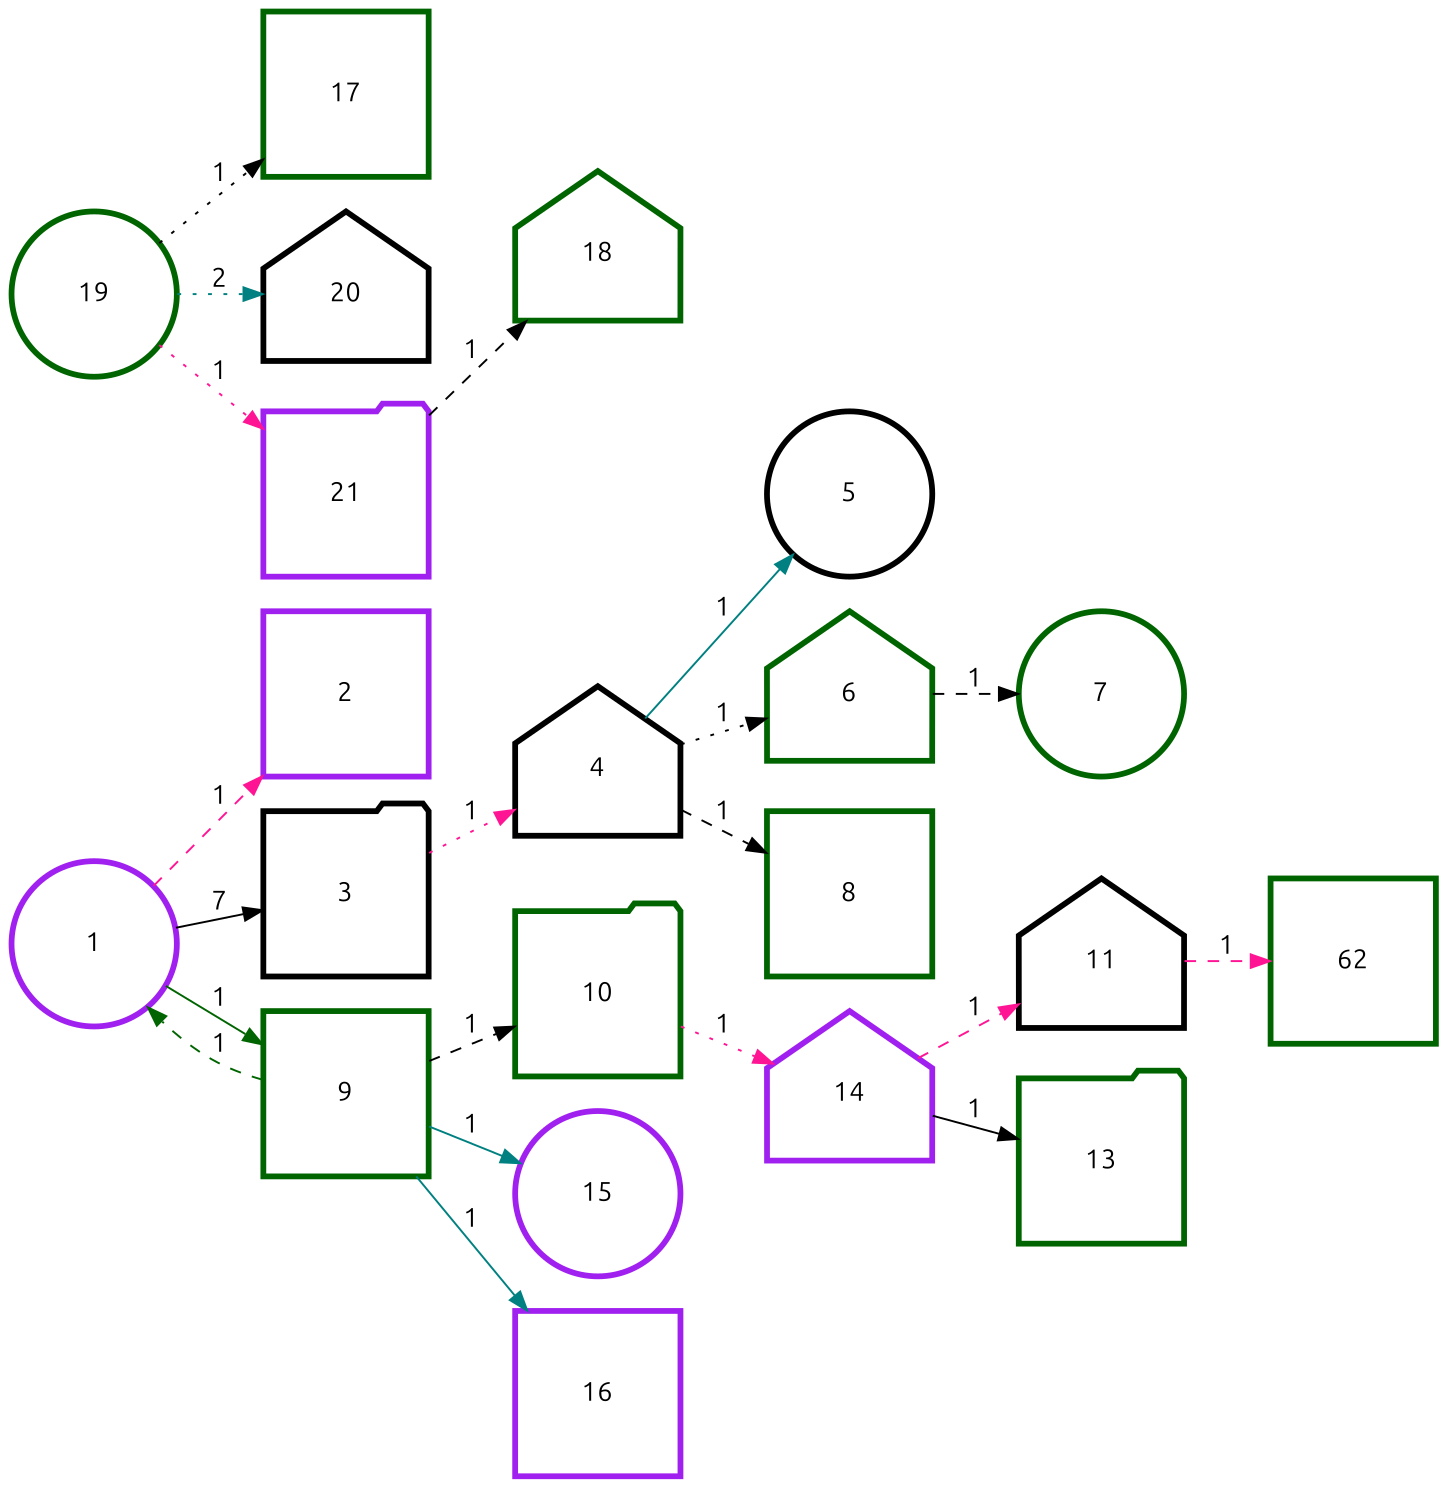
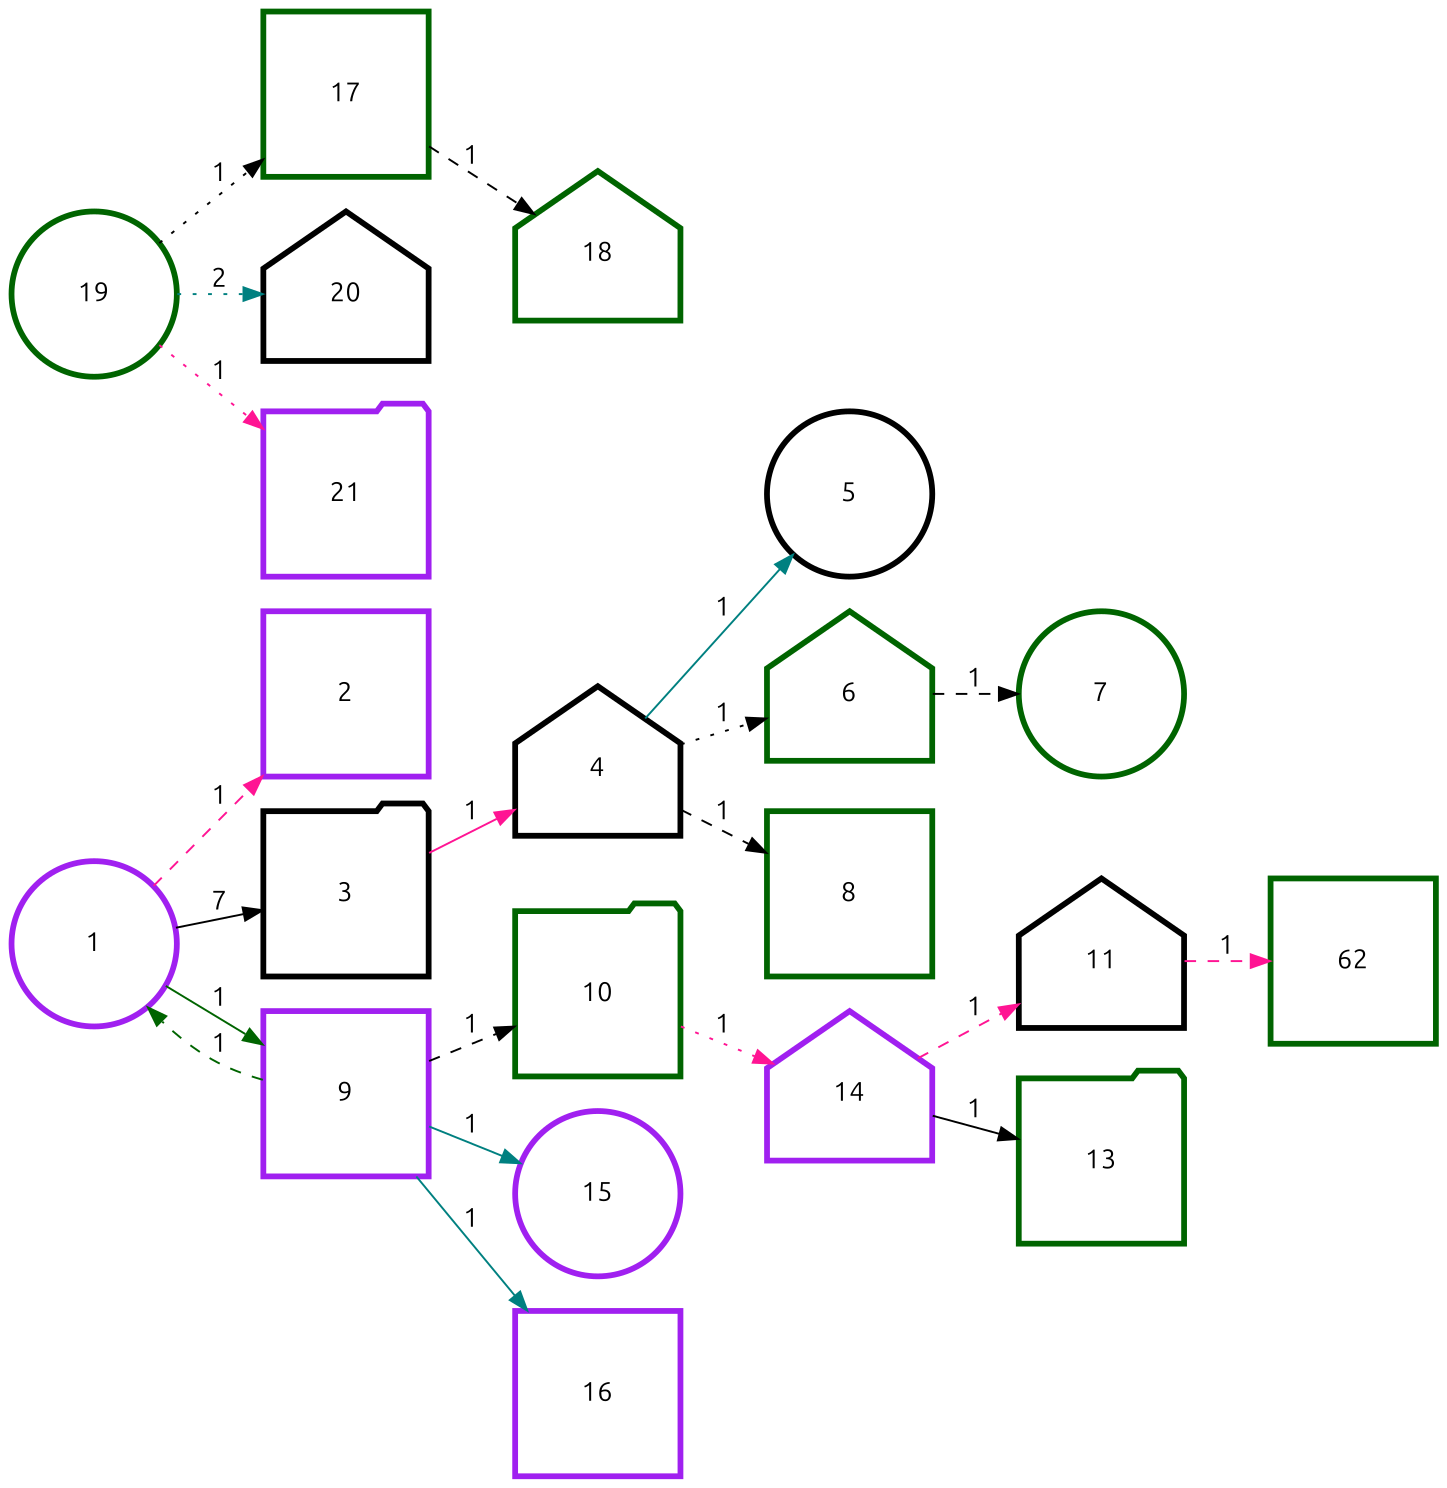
(470, 375) -> (474, 175)
(463, 836) -> (463, 836)
(346, 1094) -> (346, 1094)
